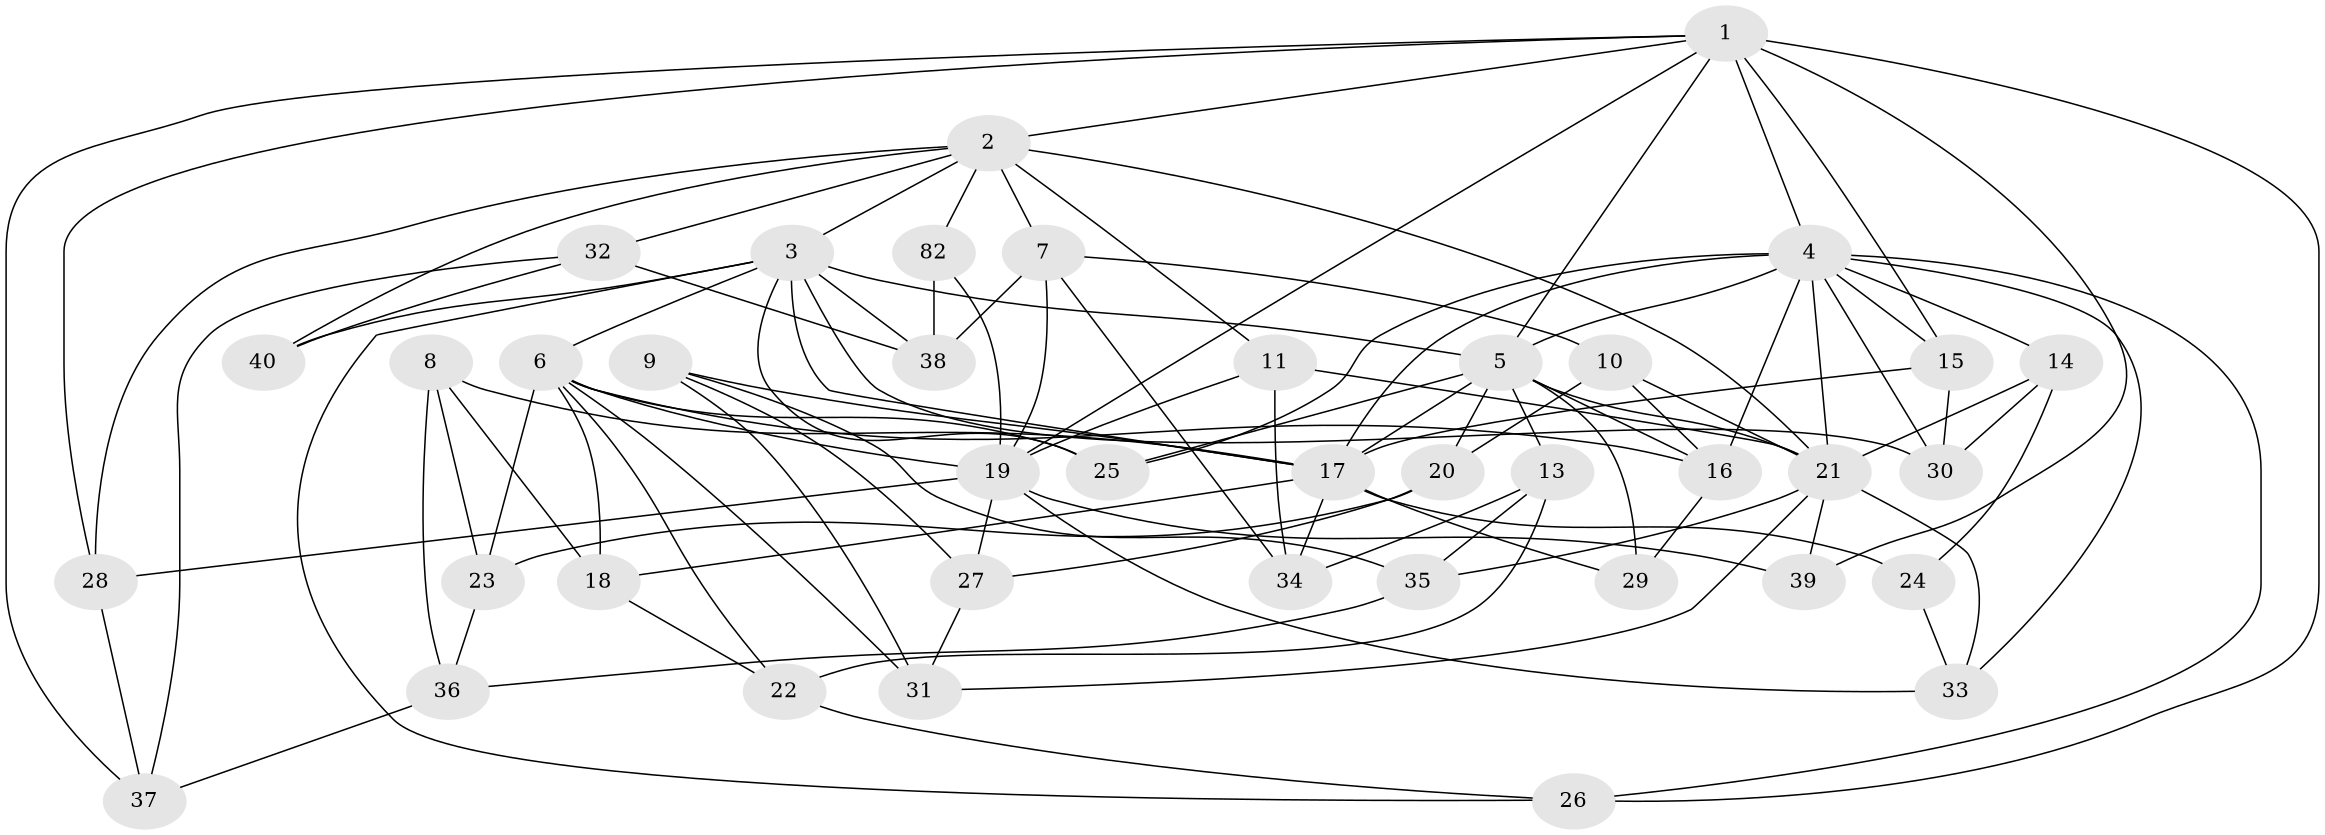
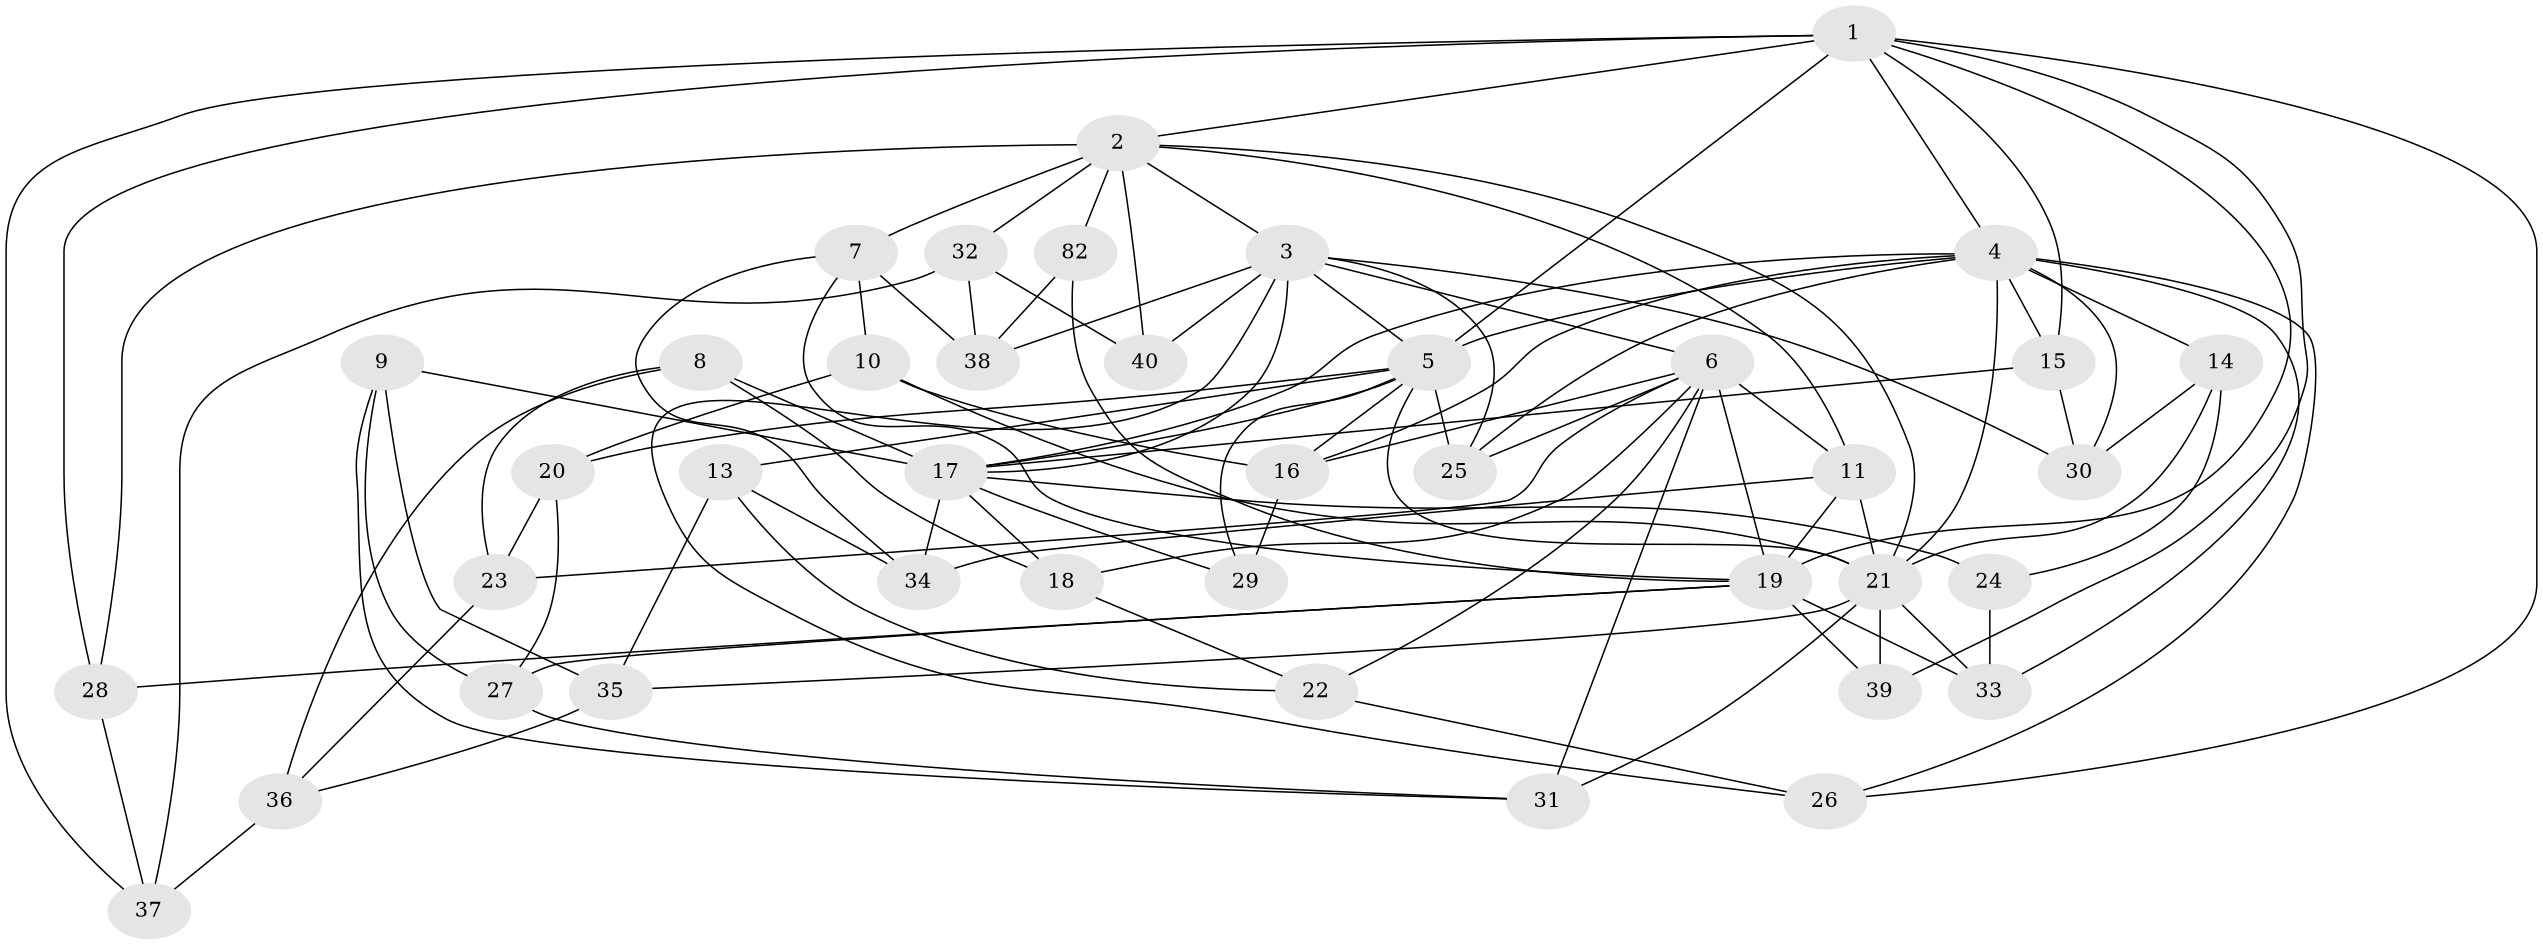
none -> (1783, 418)
